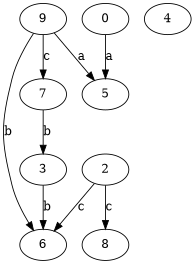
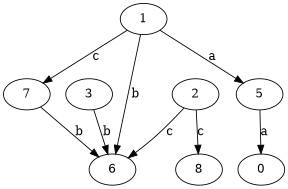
(43, 19) -> (144, 19)
(168, 19) -> none
(105, 52) -> (260, 128)
(43, 128) -> (66, 129)
